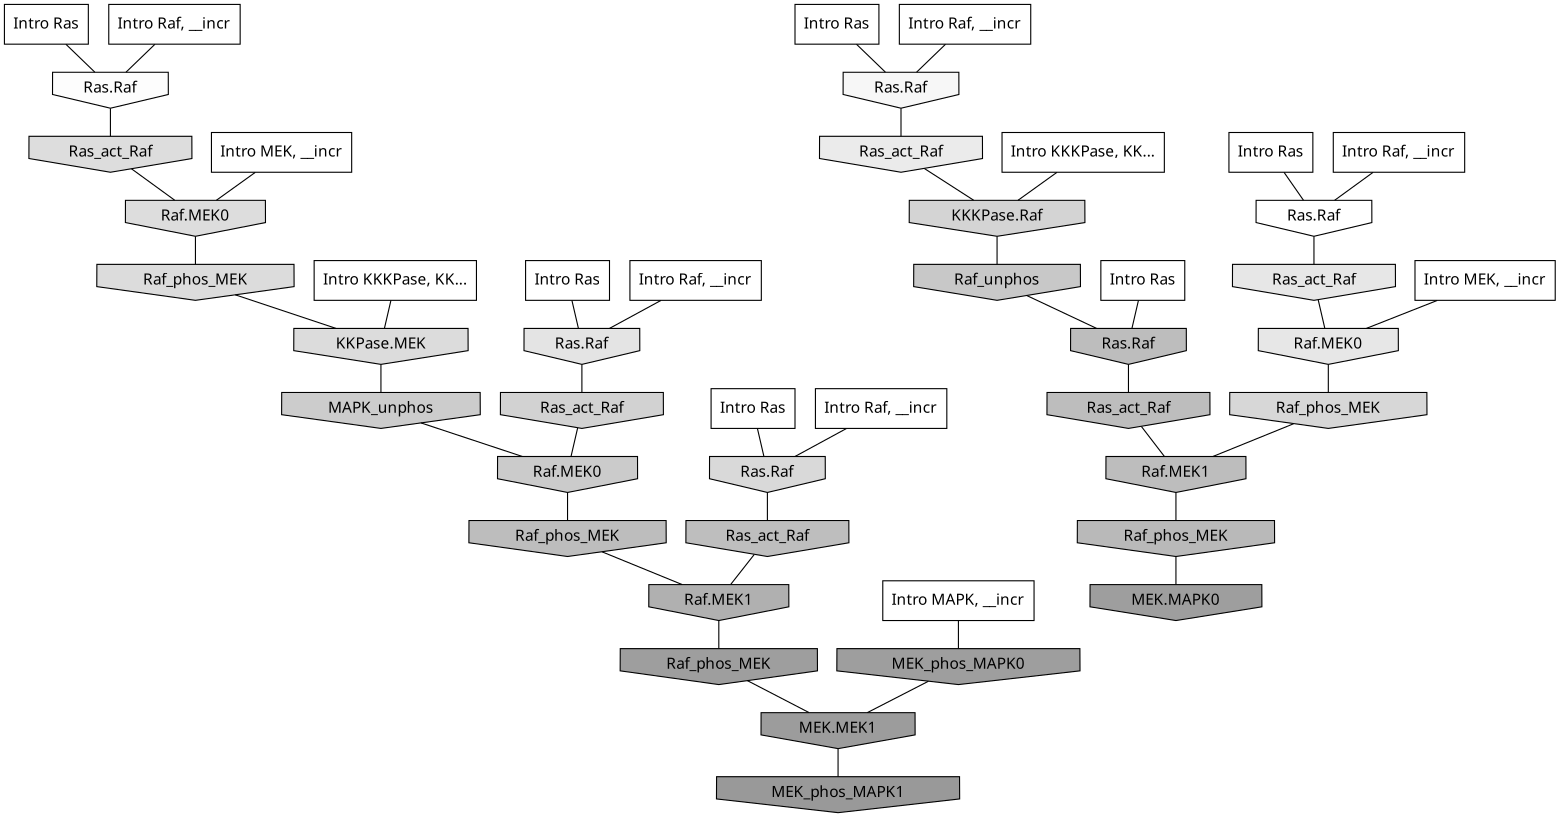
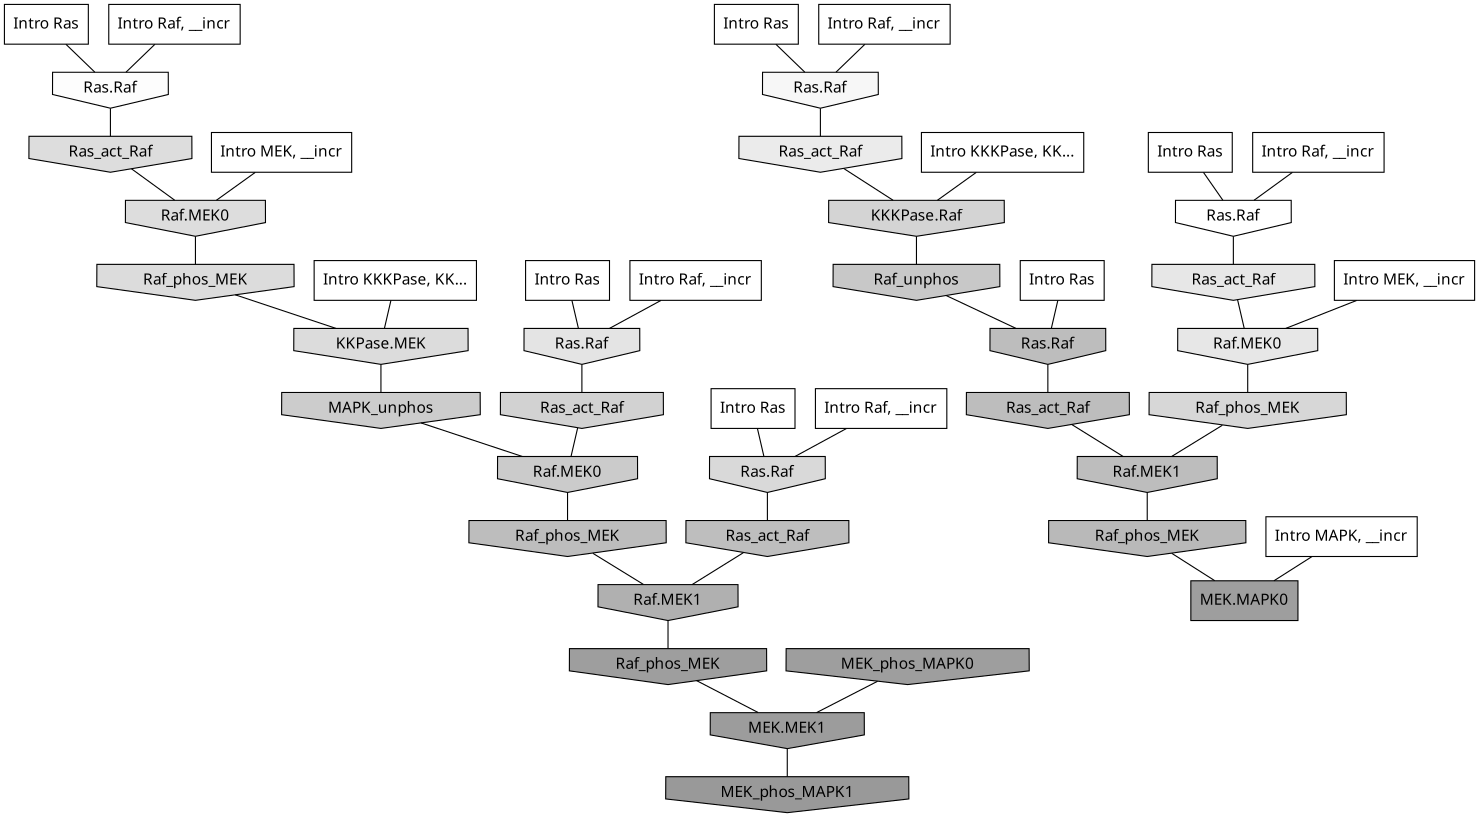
(1176, 601) -> (1244, 601)
(958, 635) -> (1293, 569)
